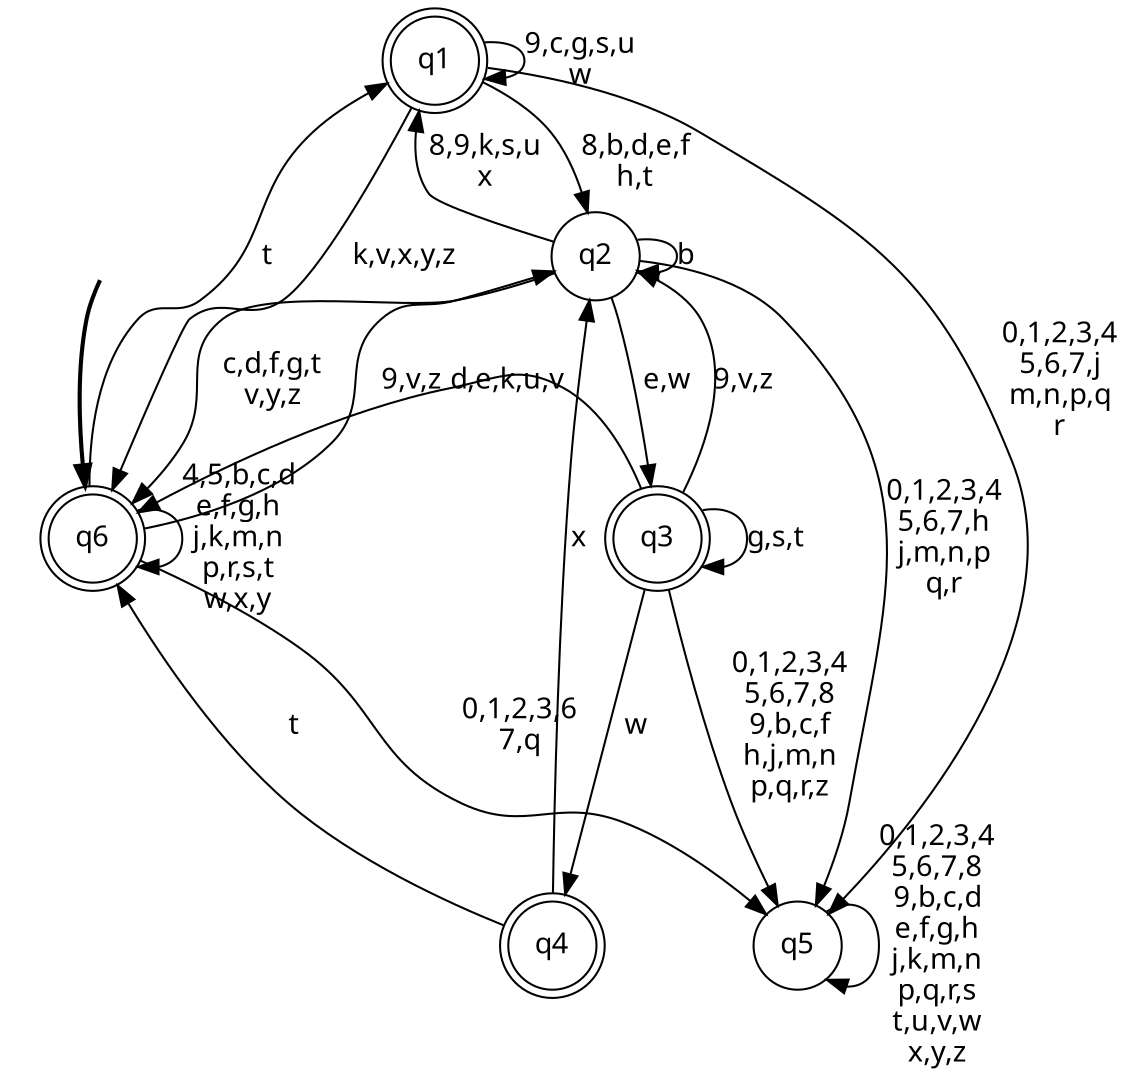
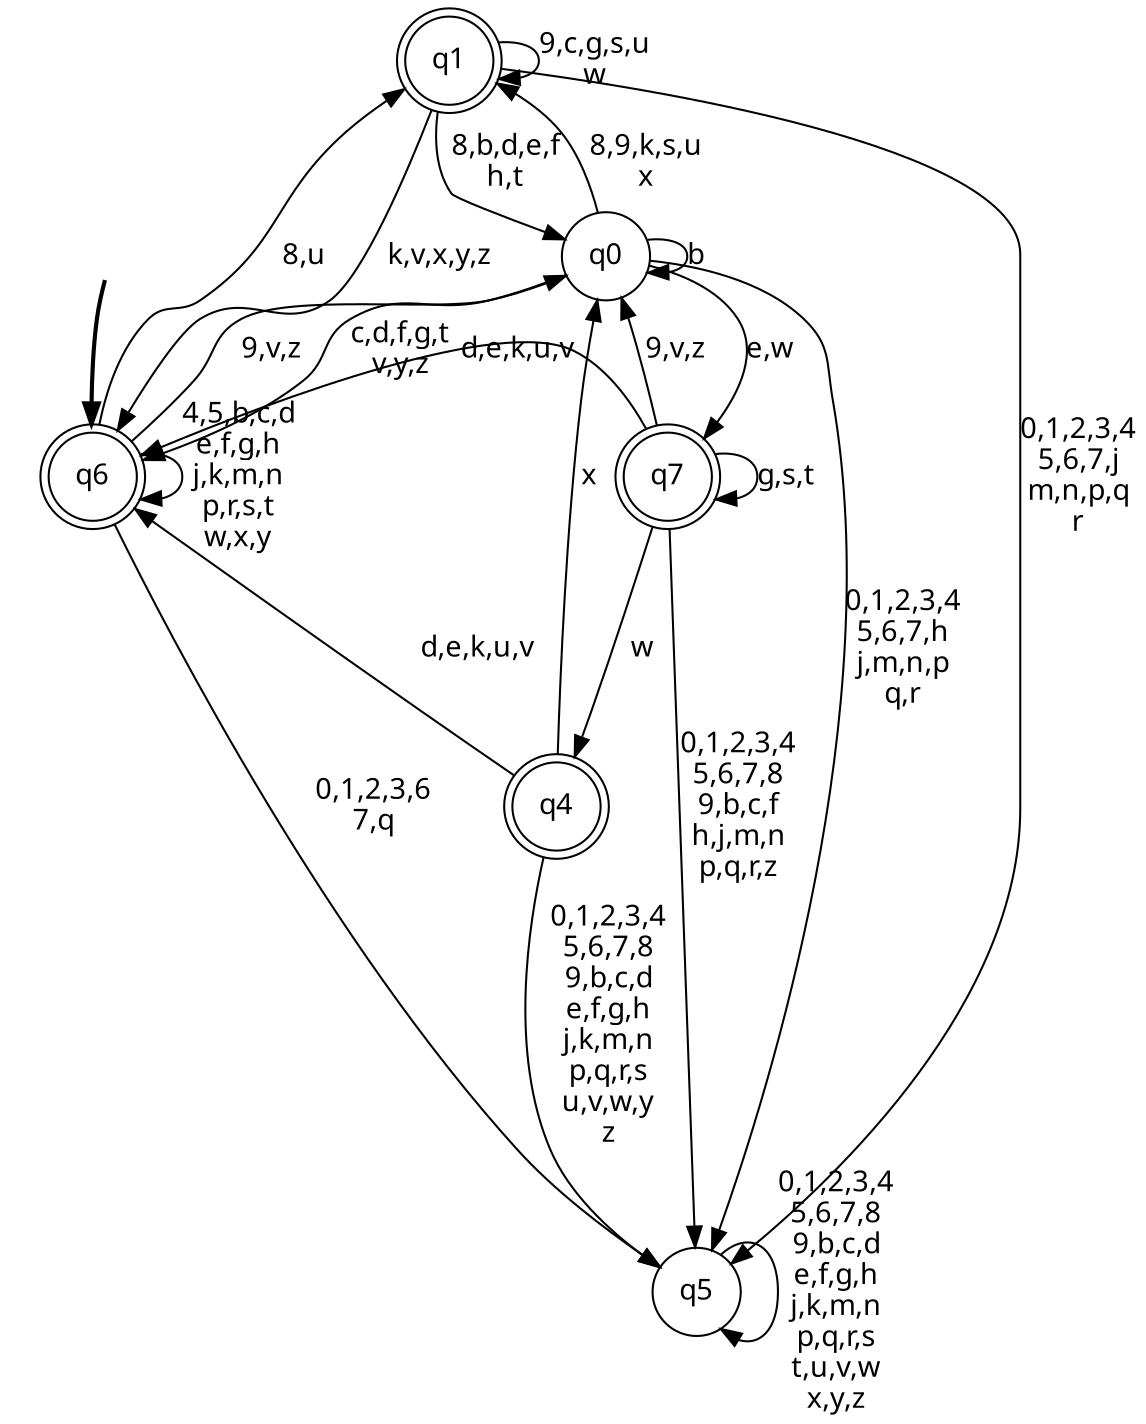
(268, 256) -> (305, 256)
(596, 256) -> (606, 256)
(657, 539) -> (668, 477)
(295, 726) -> (477, 649)
none -> (530, 1075)
